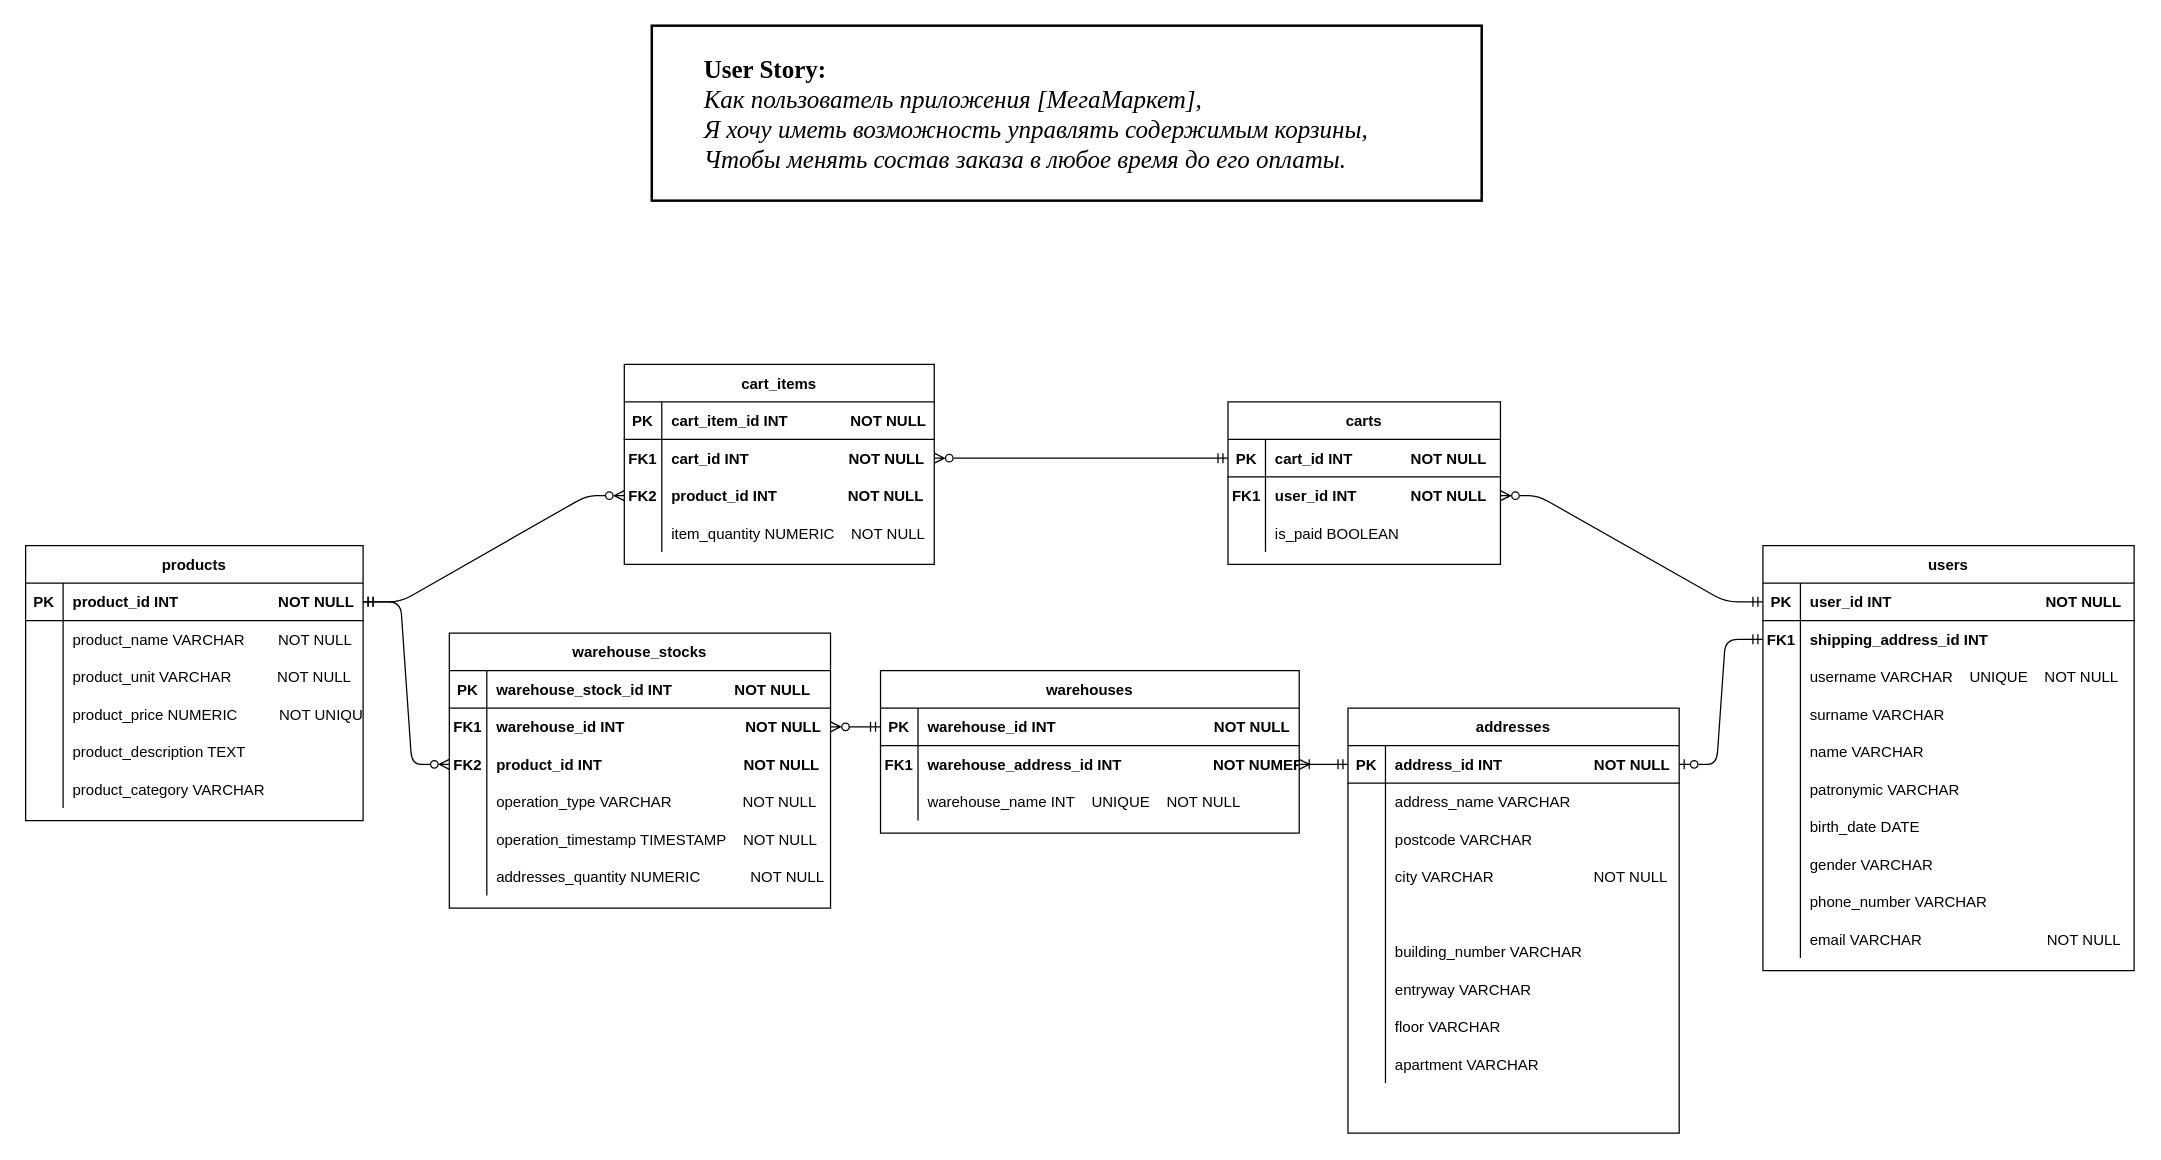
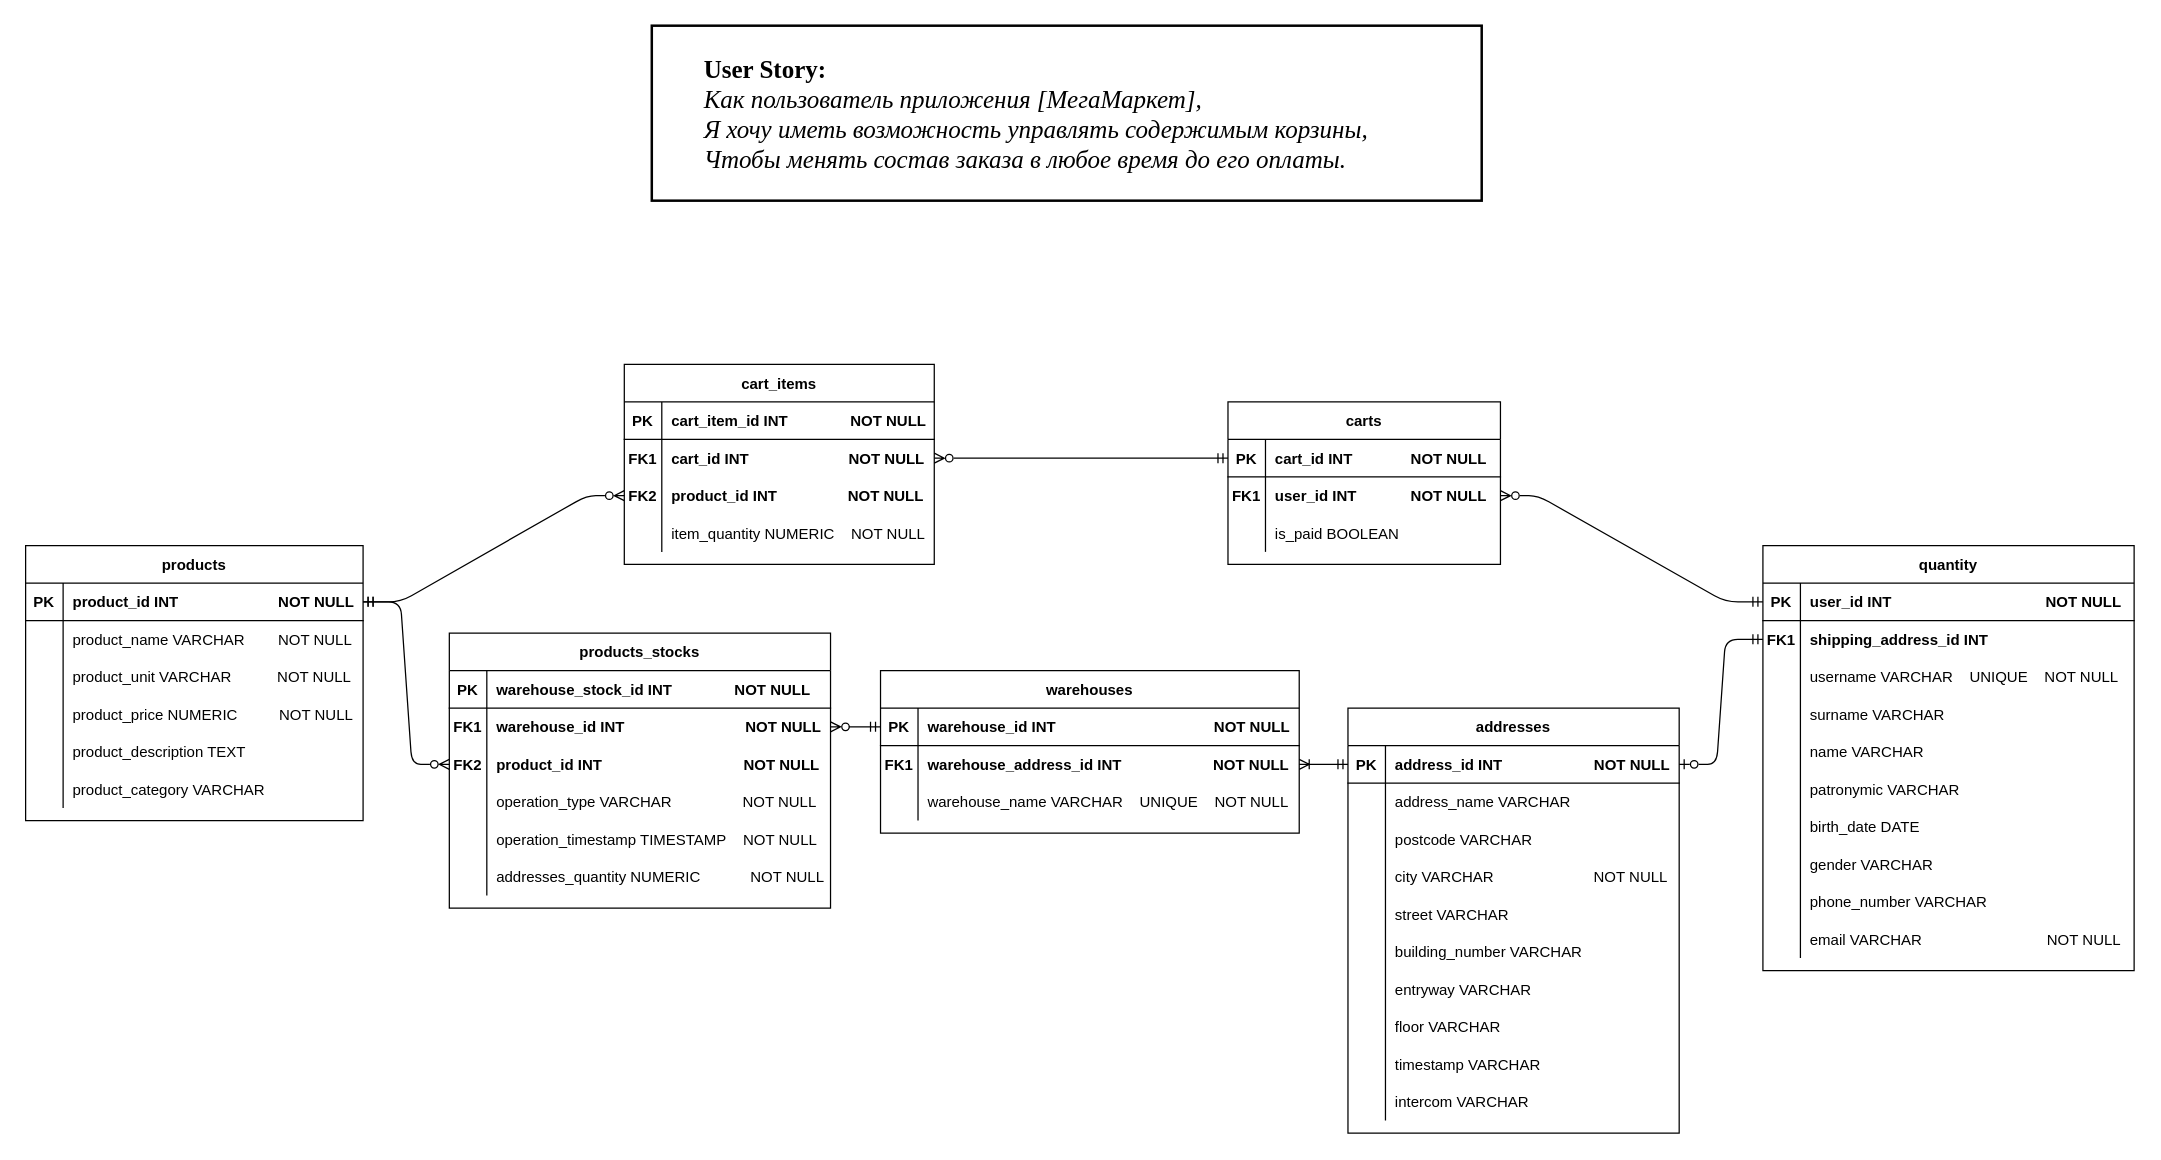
(1948, 565) -> (1948, 565)
(639, 653) -> (639, 653)
(233, 715) -> (225, 715)
(1161, 765) -> (1148, 765)
(1094, 803) -> (1110, 803)
none -> (1533, 914)
(1464, 1065) -> (1463, 1065)
none -> (1533, 1102)
